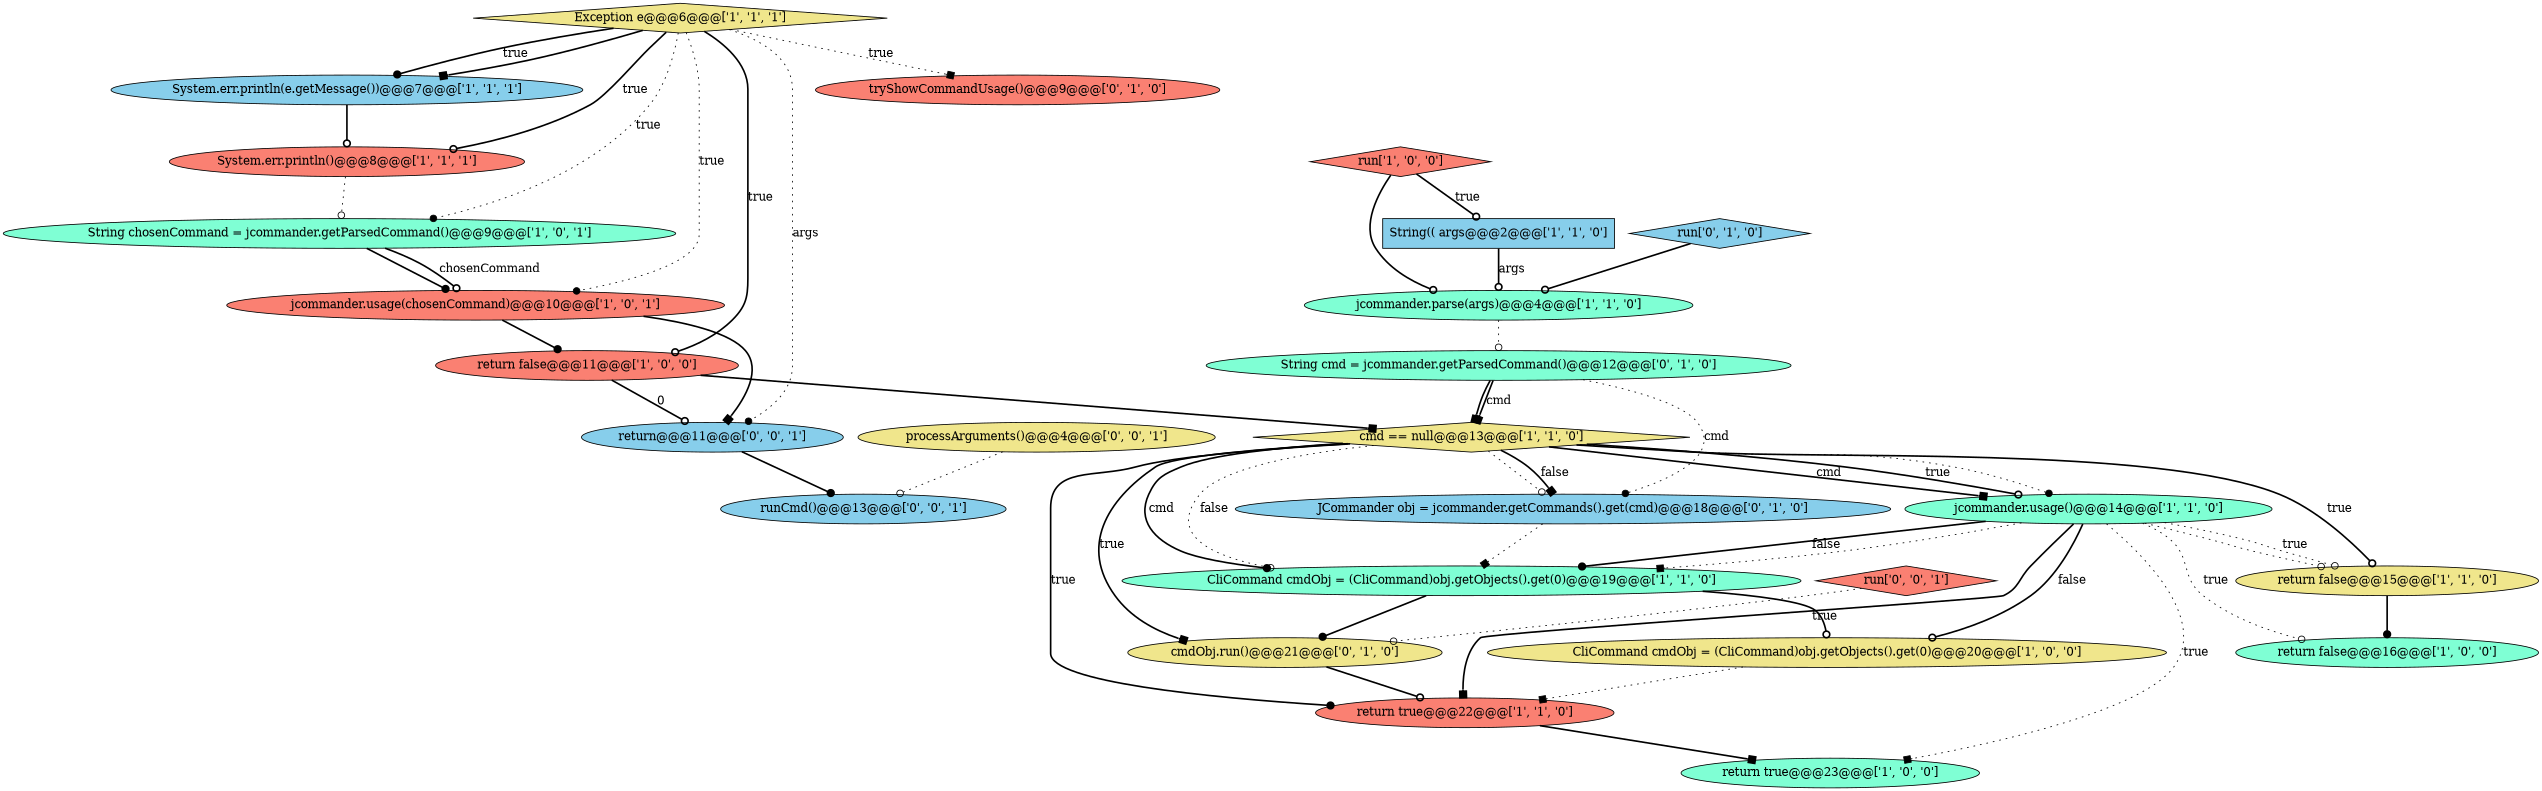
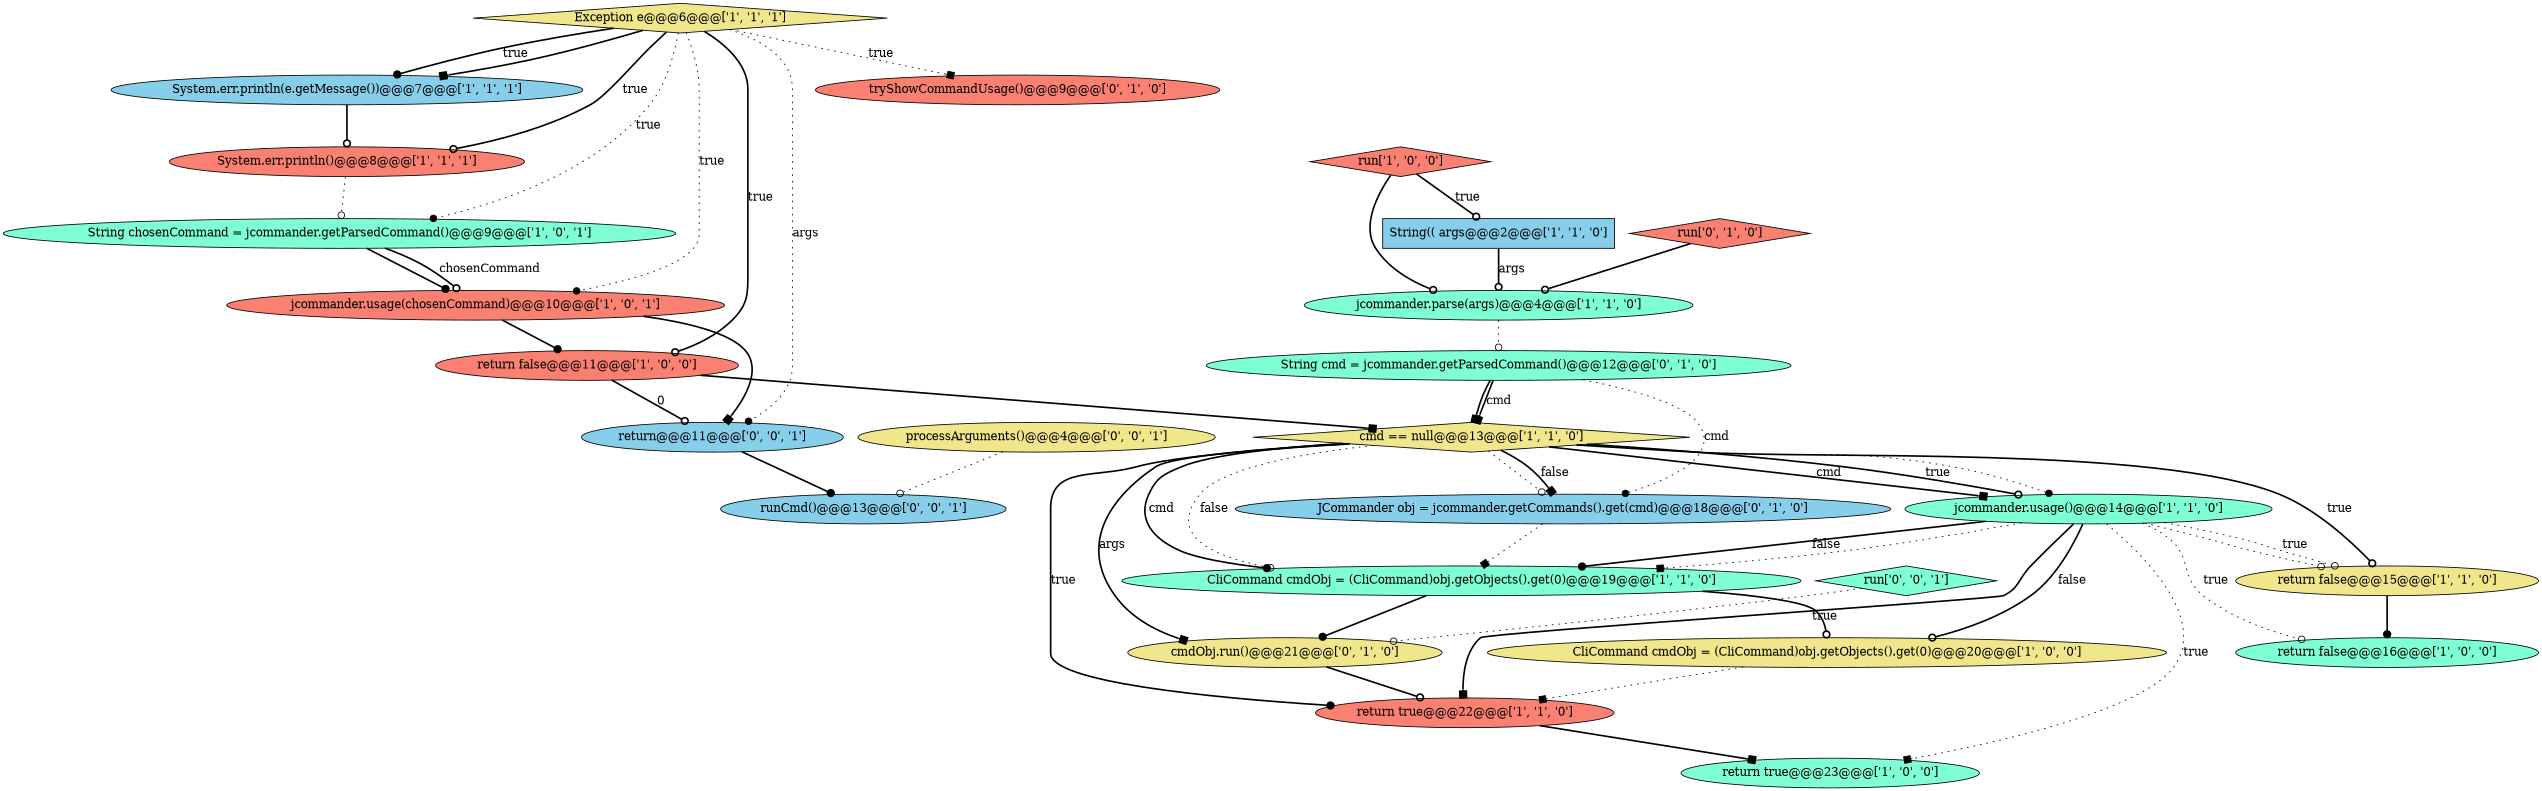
(1720, 233) -> (1720, 233)
(1112, 545) -> (1112, 545)
(1906, 581) -> (1906, 581)
